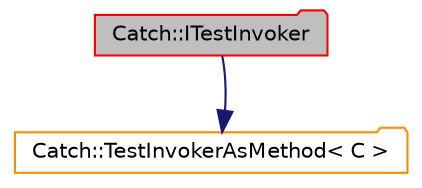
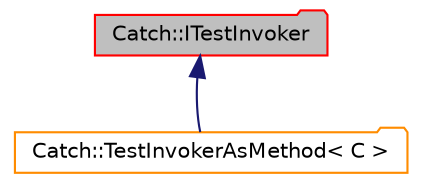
(225, 83) -> (197, 105)
